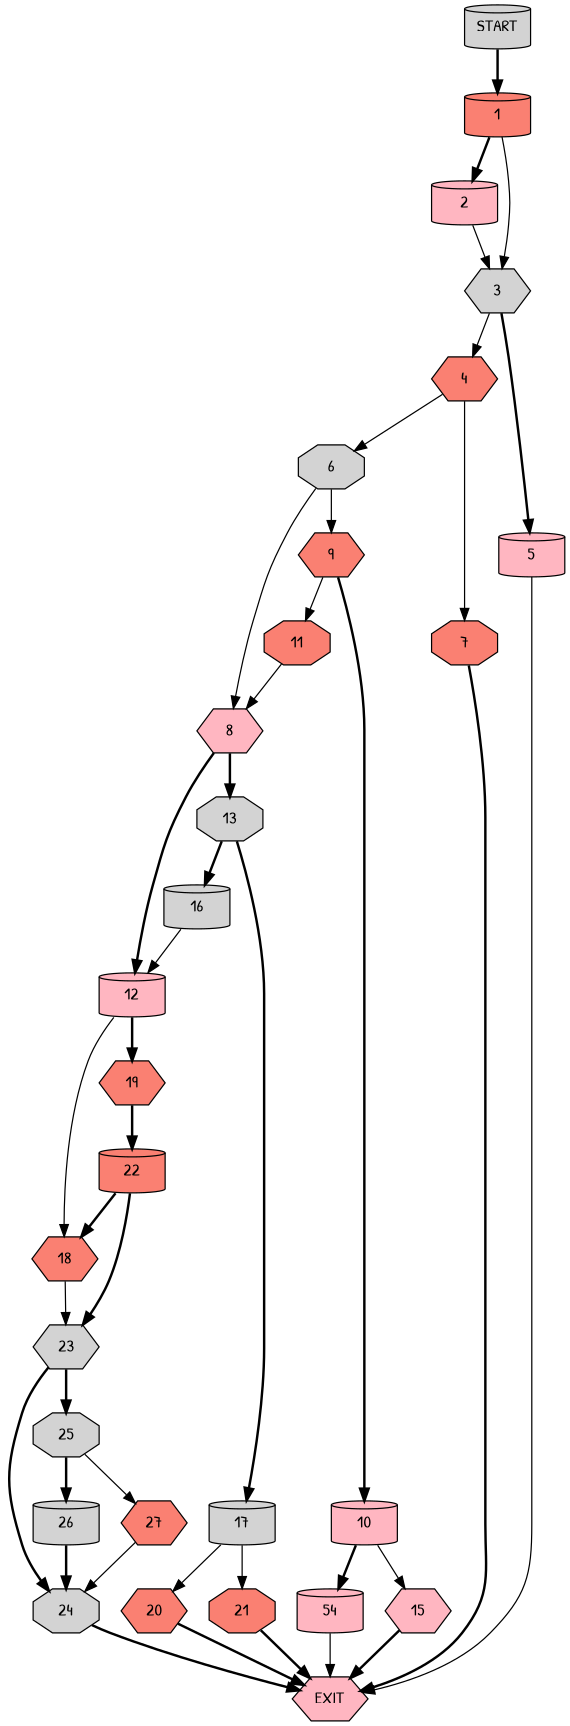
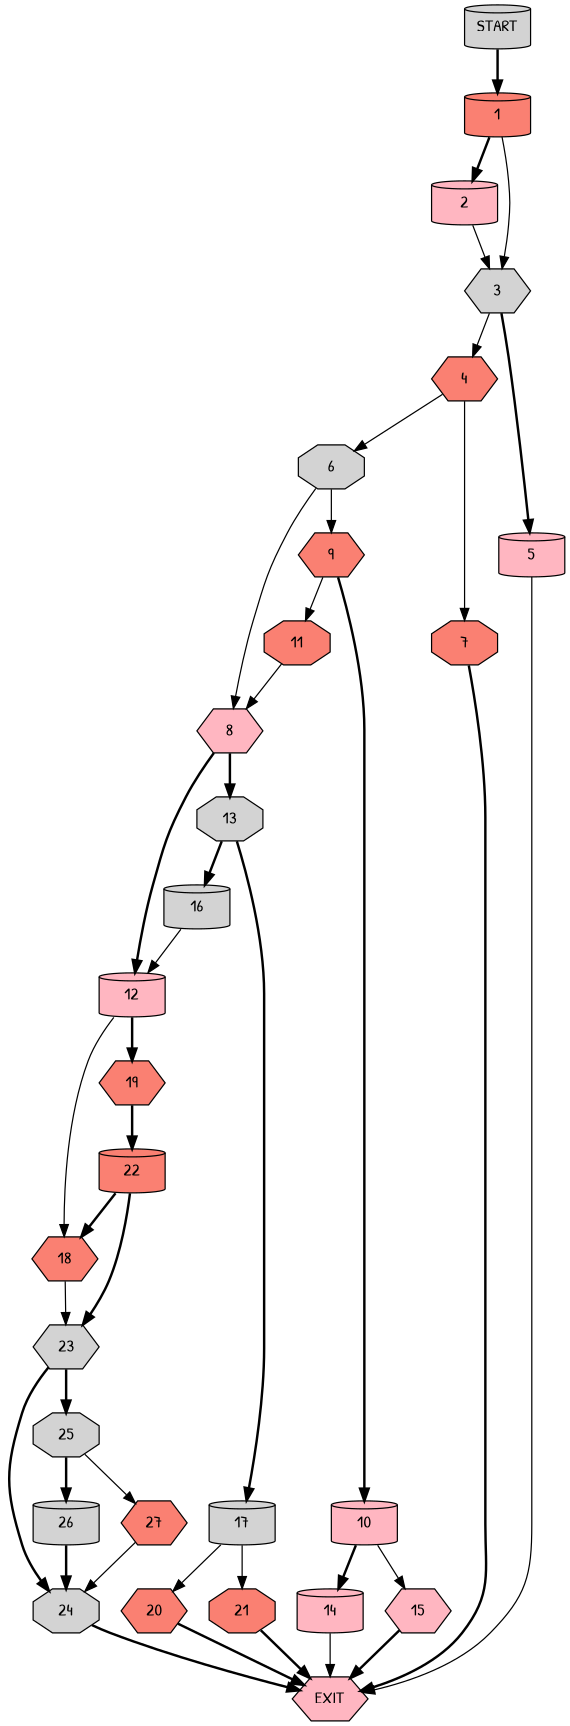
(330, 1611) -> (330, 1611)
